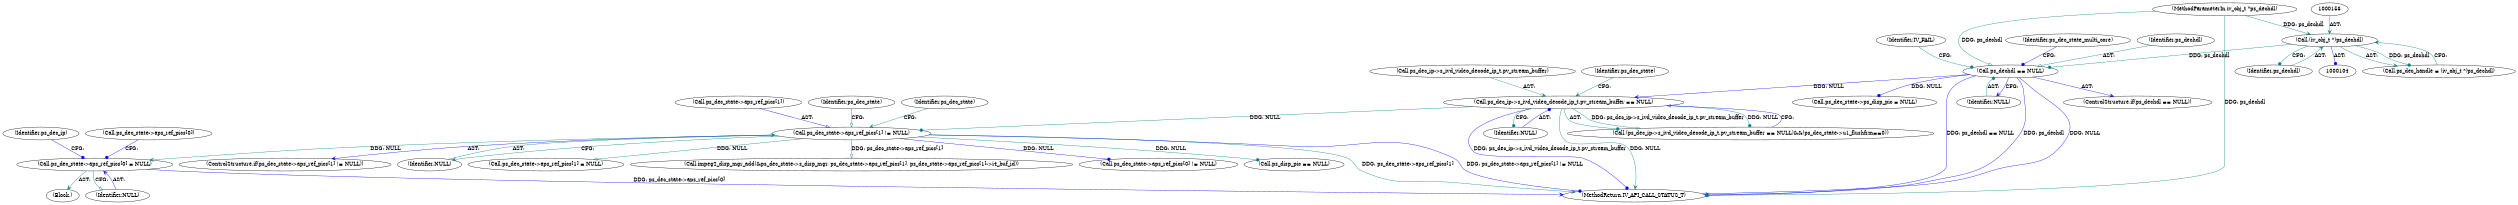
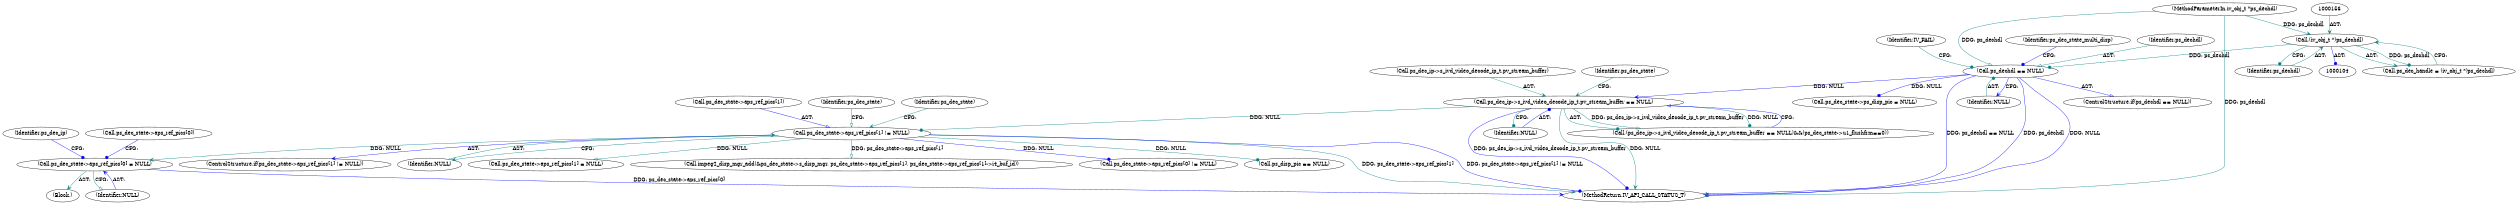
(2068, 40) -> (2068, 40)
(2071, 86) -> (2071, 86)
